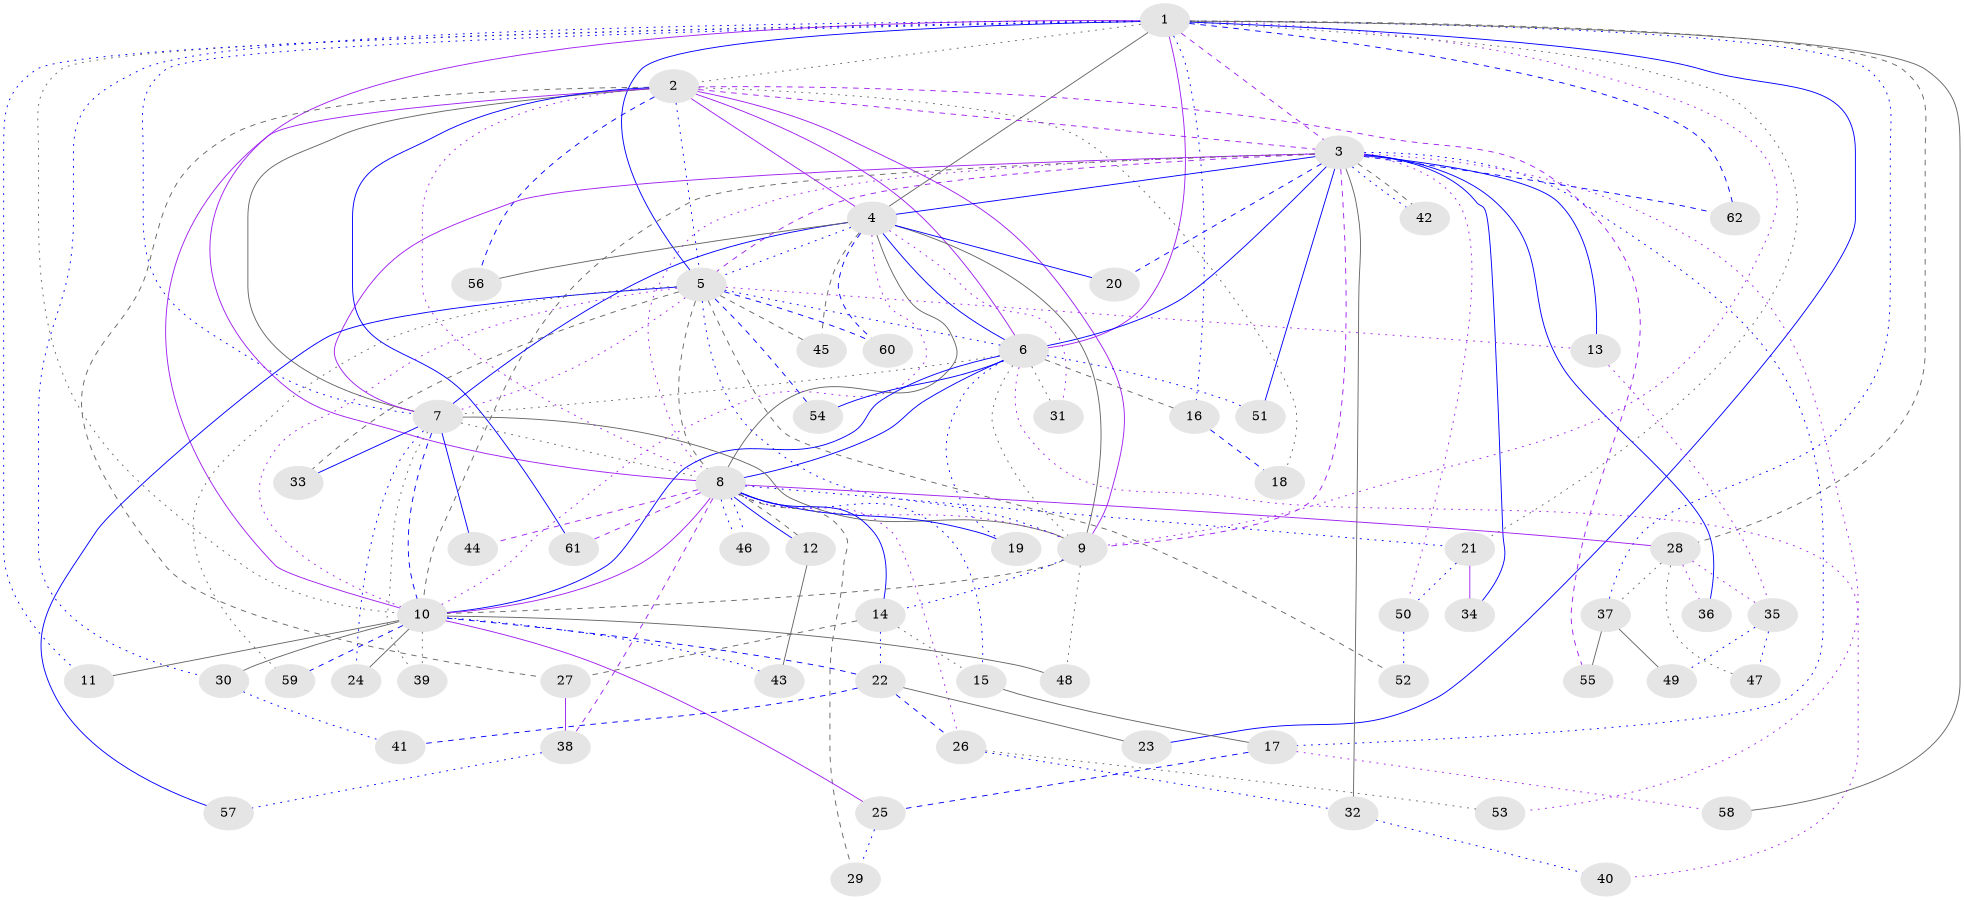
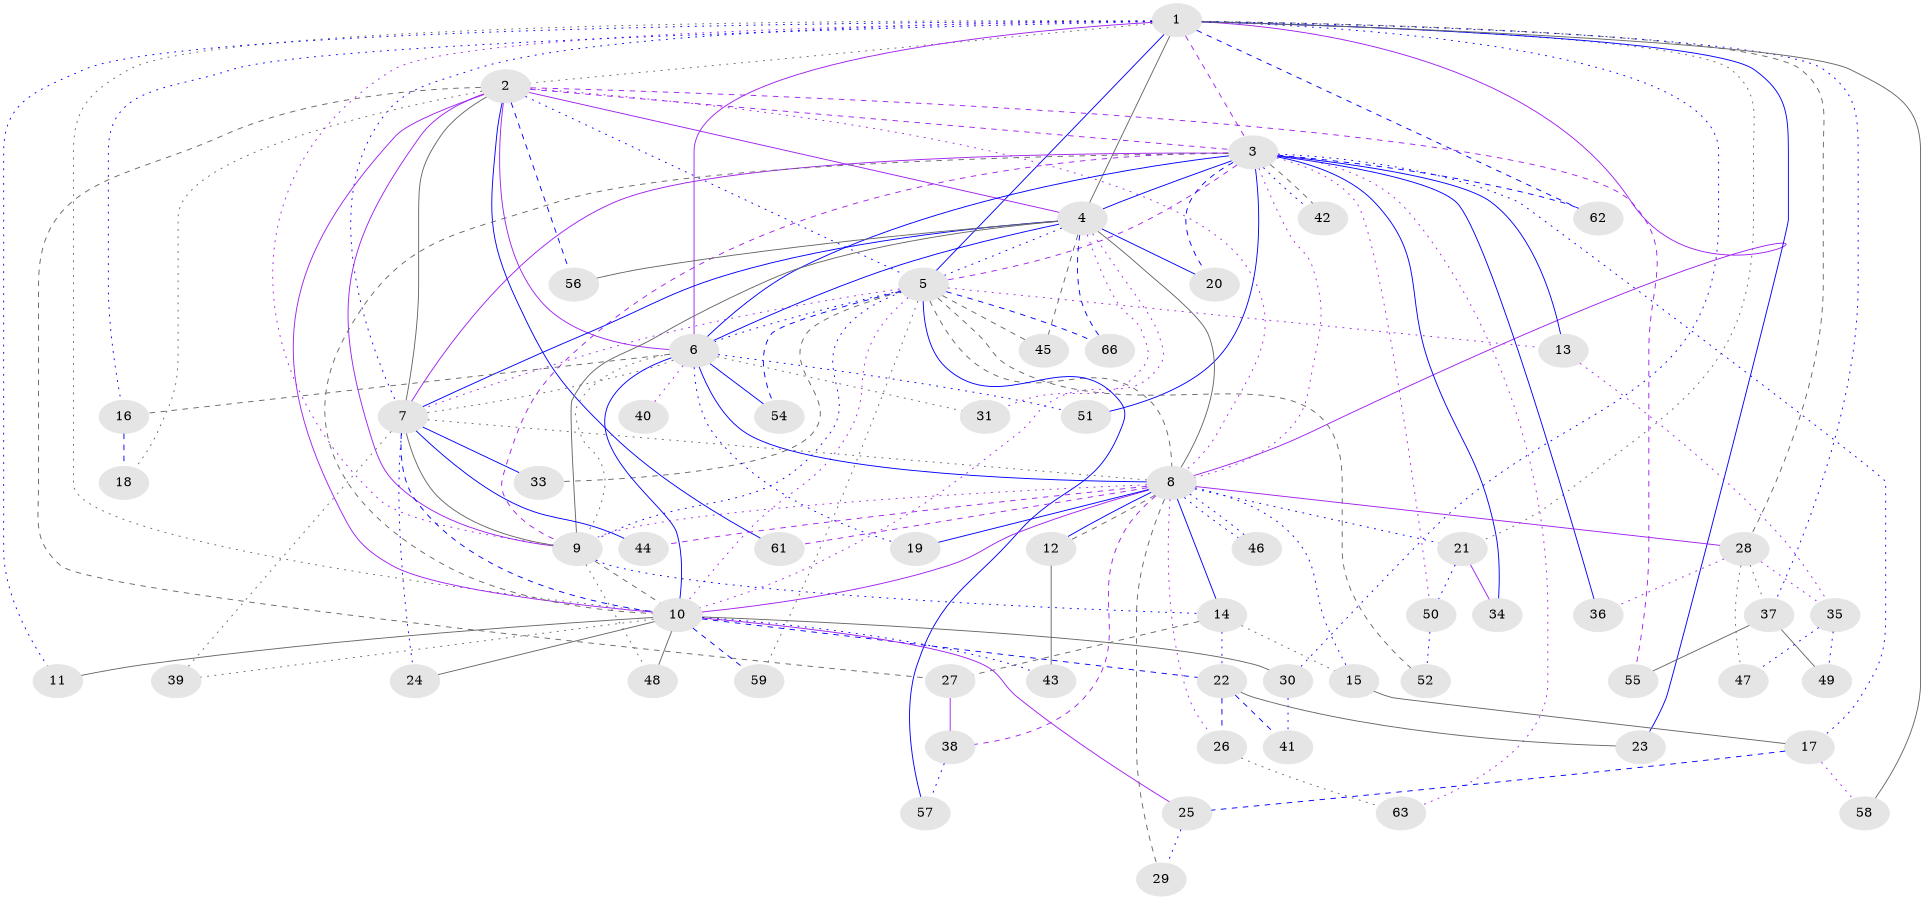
(888, 351) -> (1110, 351)
(1353, 813) -> none
(1500, 813) -> (1401, 813)
